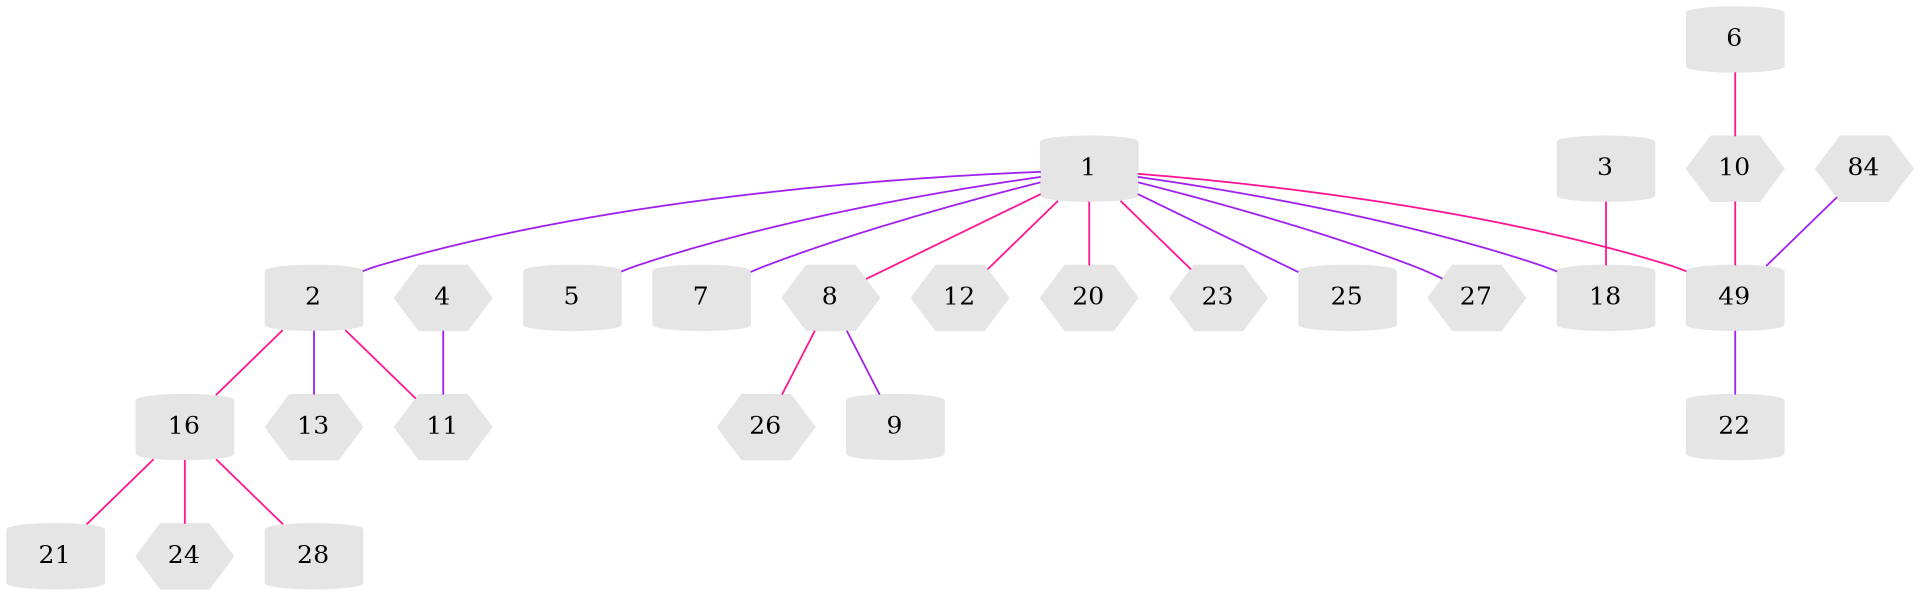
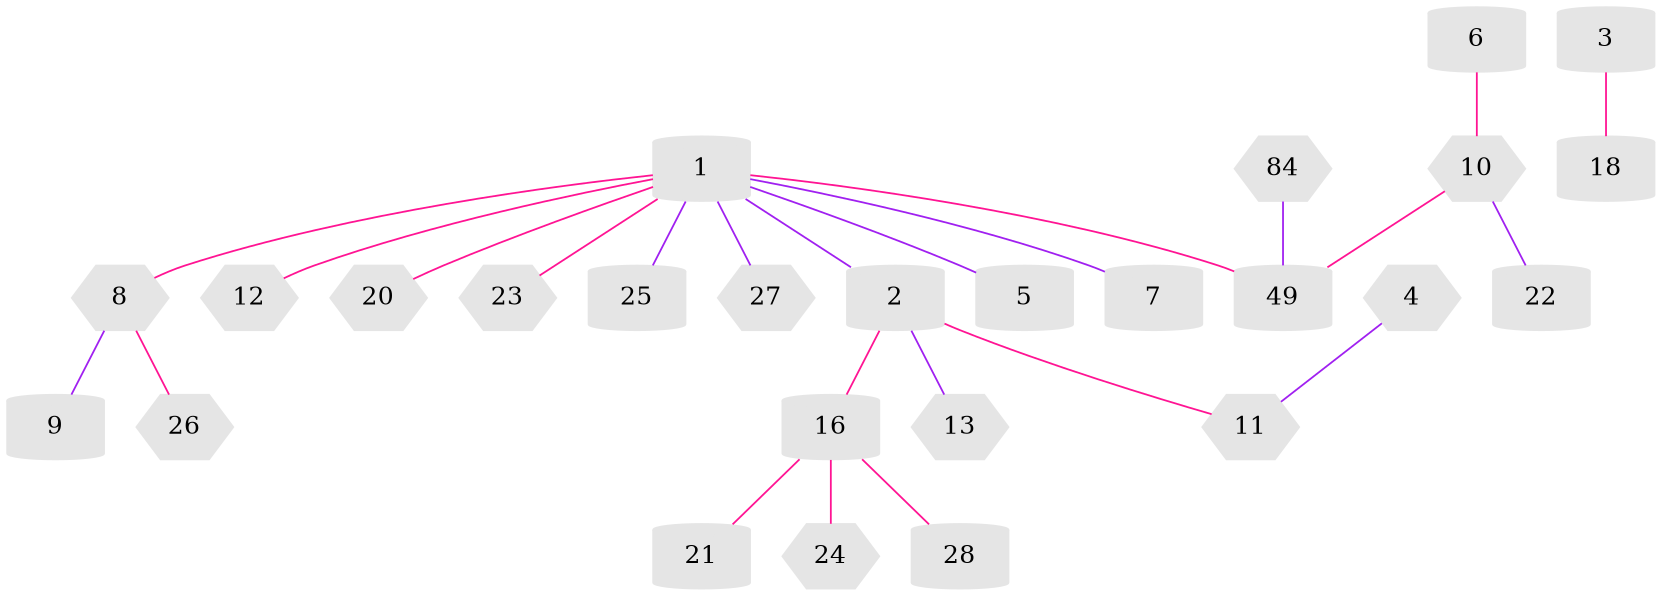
(1350, 215) -> none
(1735, 363) -> (1509, 233)
